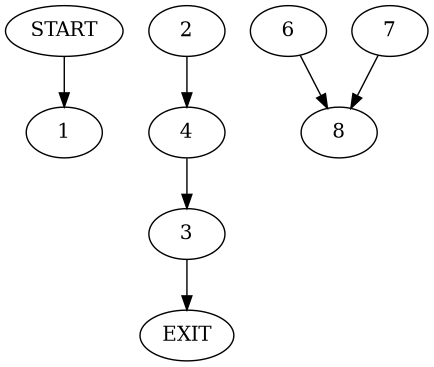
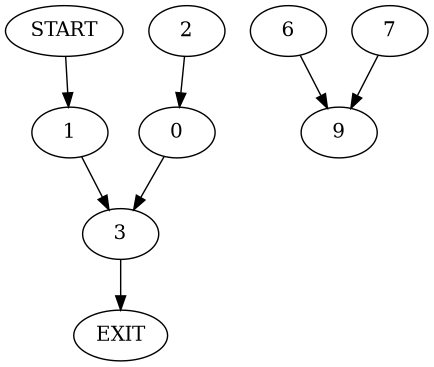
(187, 133) -> (177, 133)
(339, 133) -> (339, 133)
none -> (92, 177)
